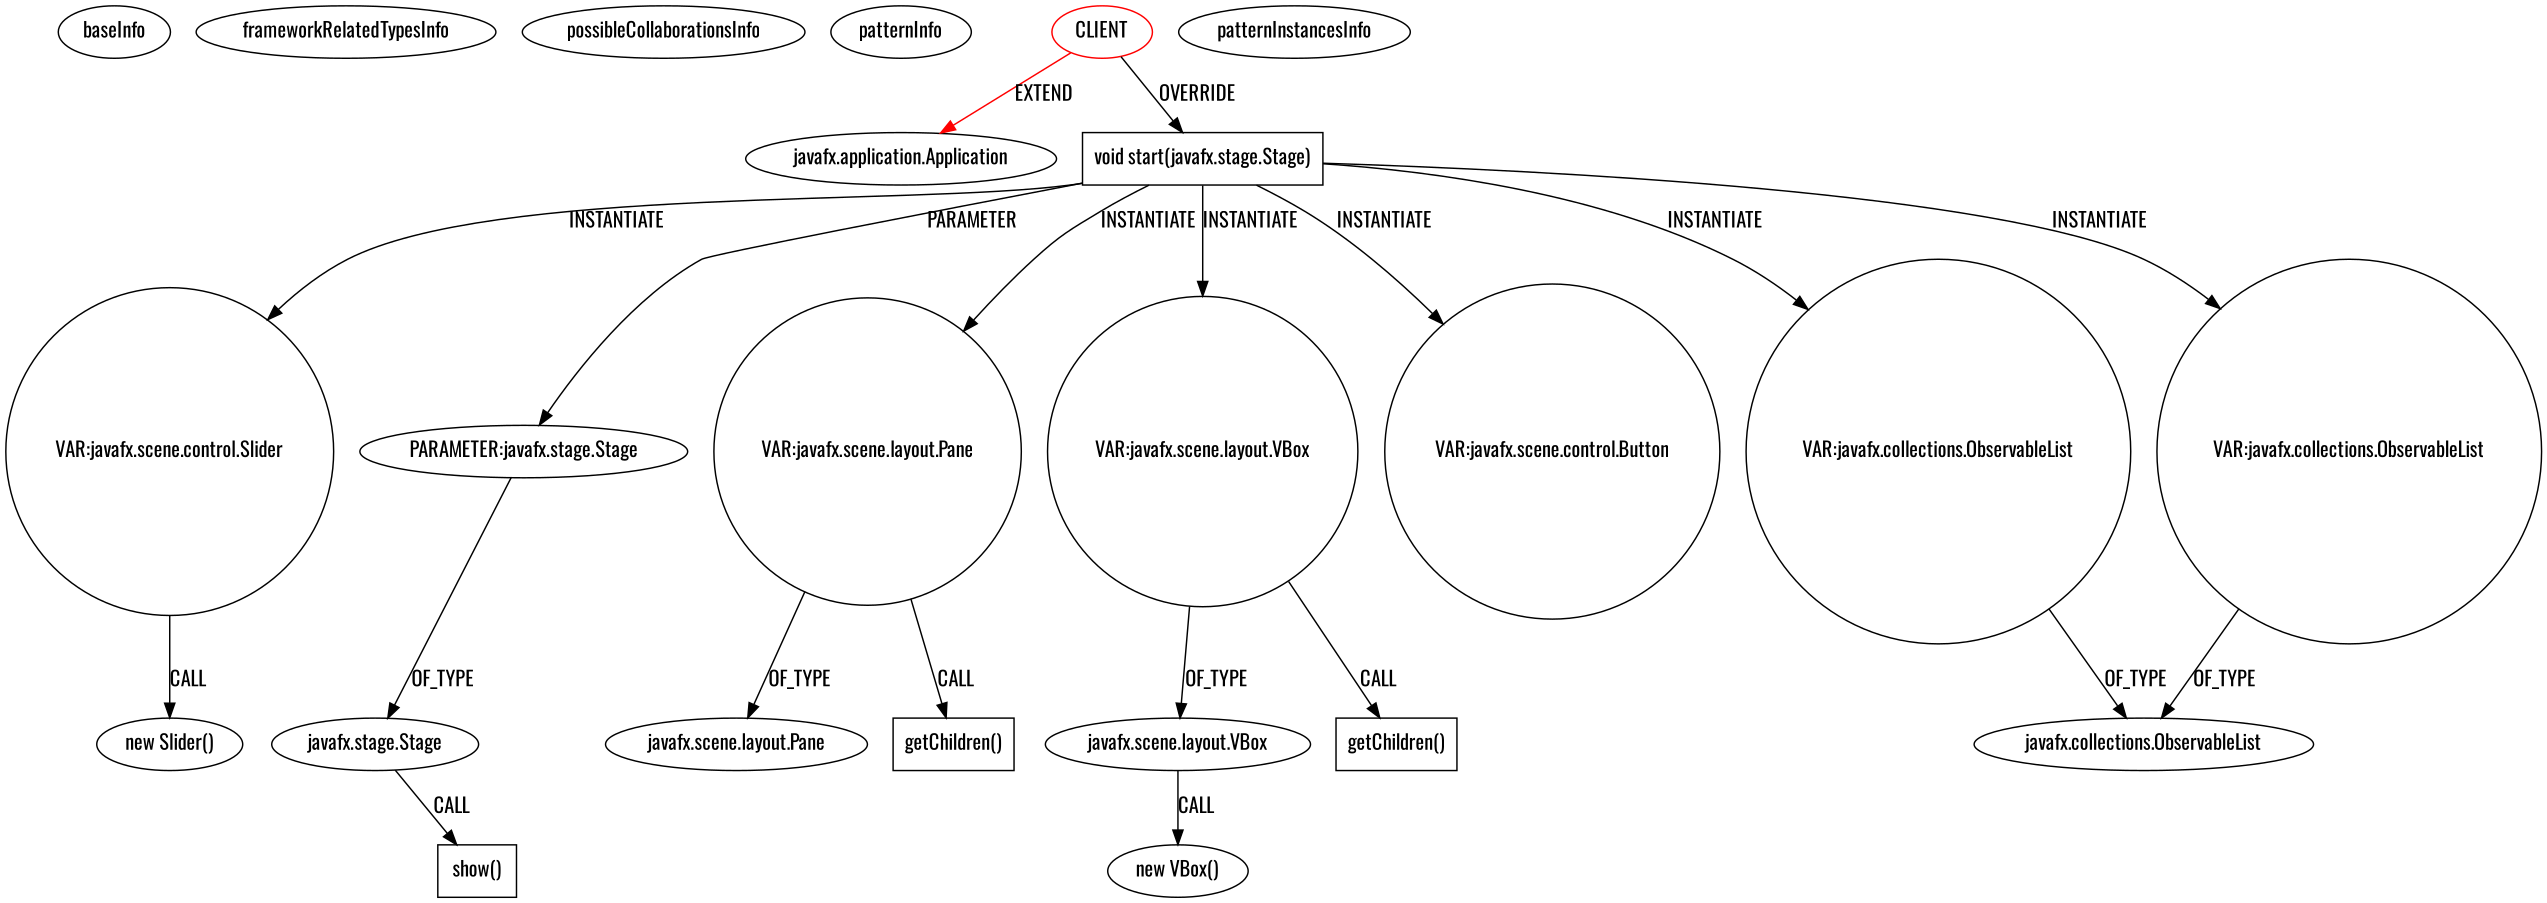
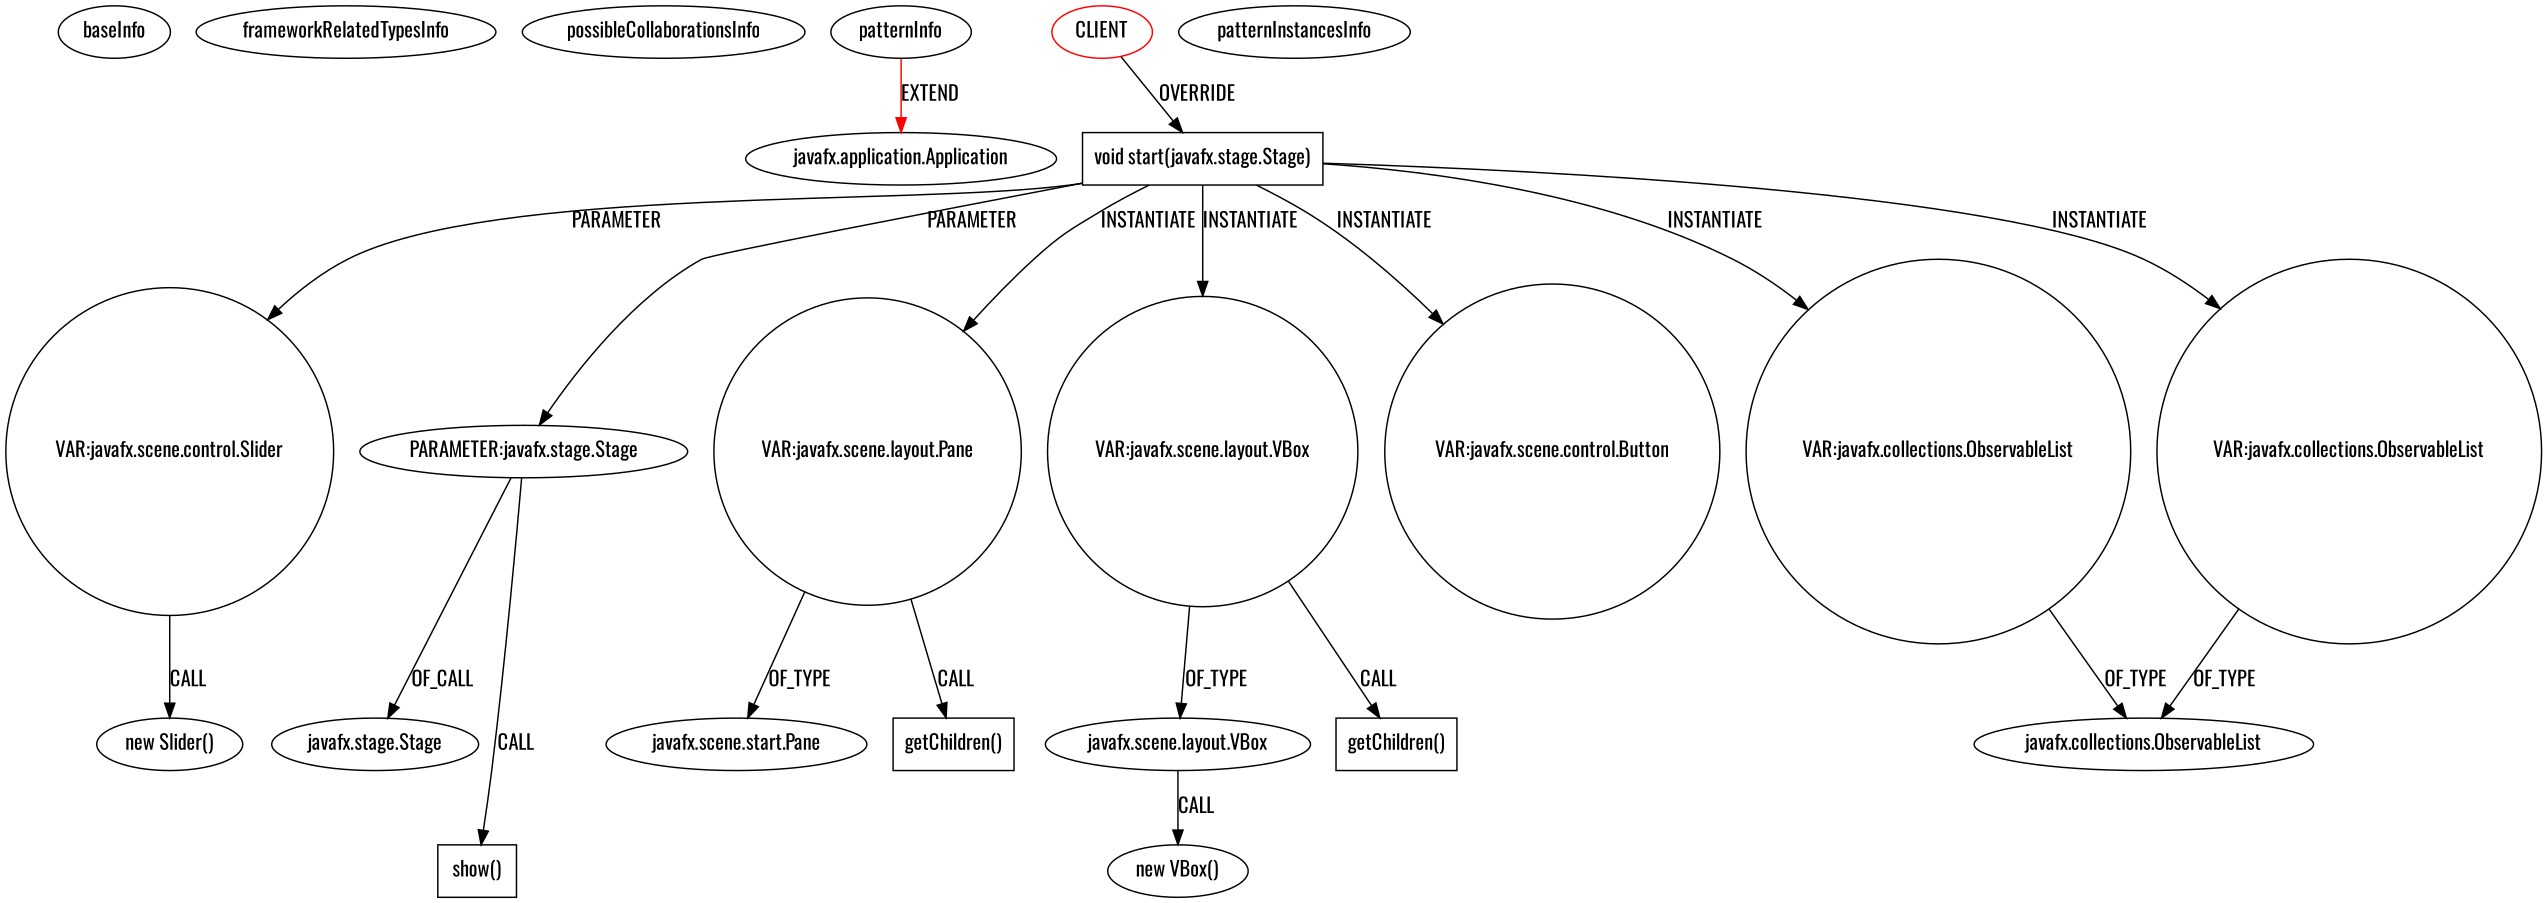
(1012, 89) -> (901, 88)
(617, 222) -> (617, 222)
(443, 681) -> (443, 681)
(736, 744) -> (736, 744)
(421, 802) -> (505, 654)
